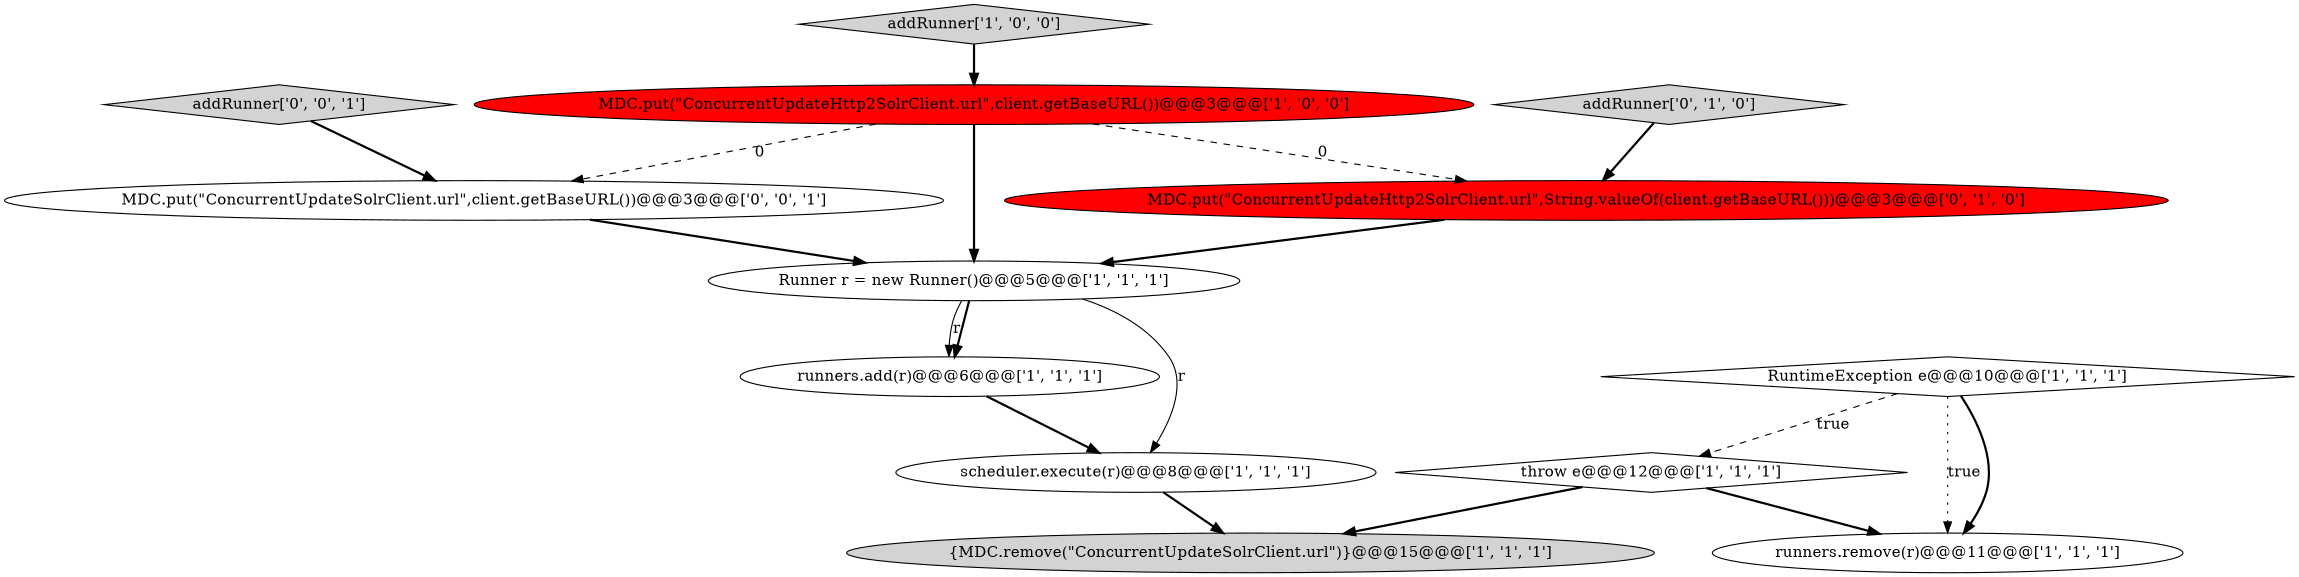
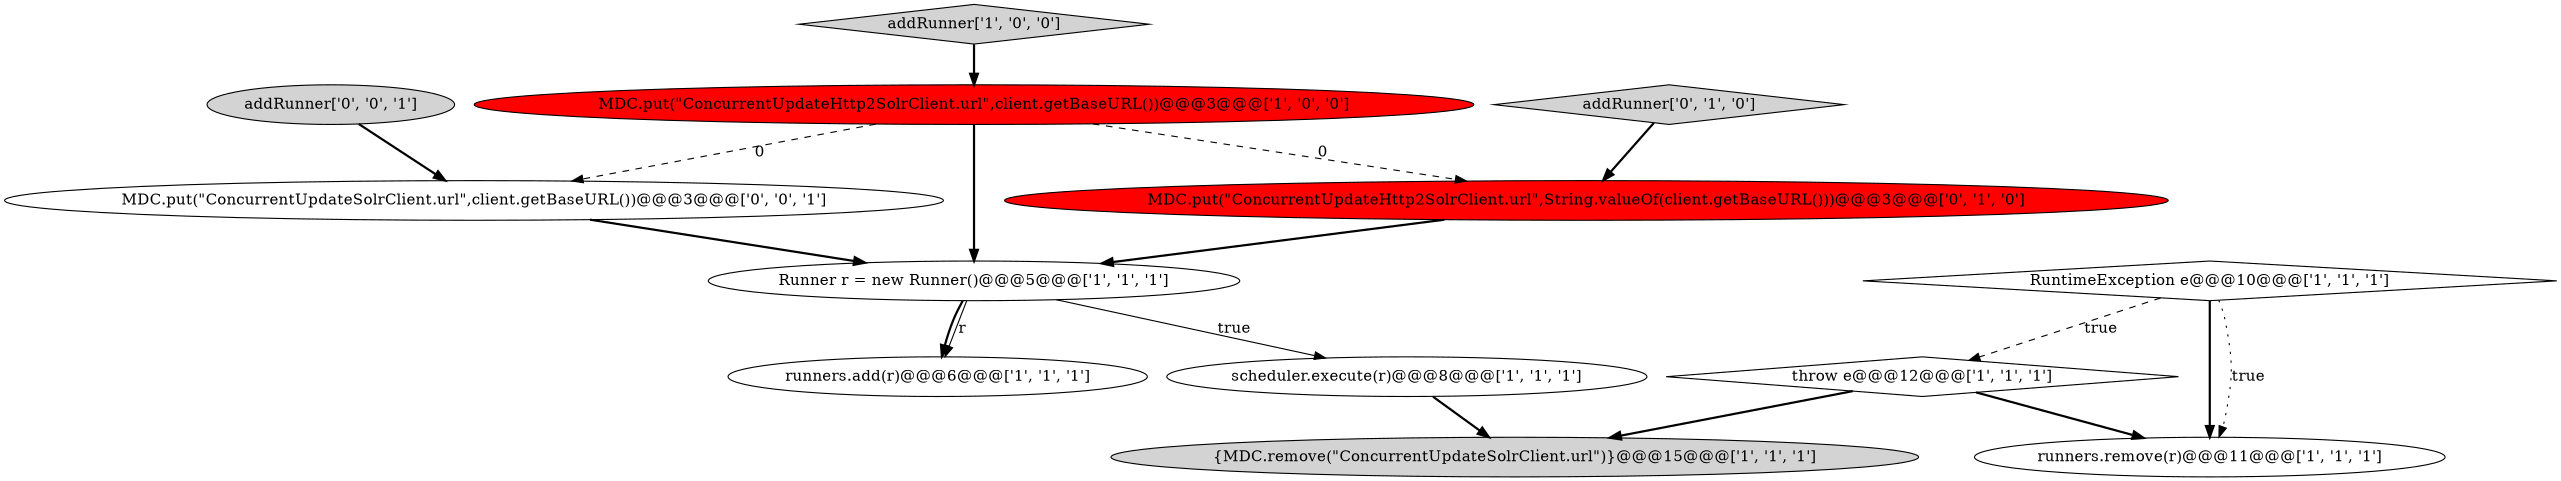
(279, 105) -> (331, 105)
(1182, 377) -> (1235, 329)
(1038, 422) -> none
